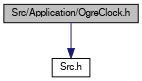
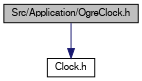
(71, 68) -> (71, 68)
